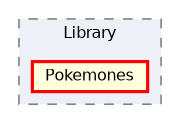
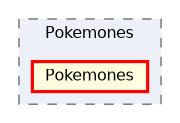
(90, 34) -> (90, 34)
